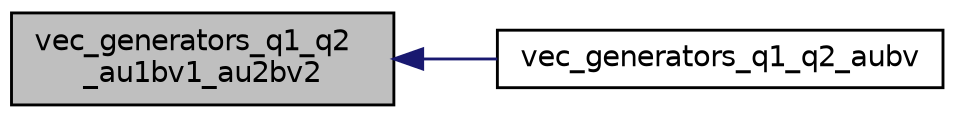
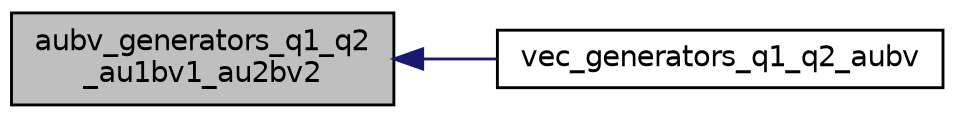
(203, 59) -> (203, 59)
